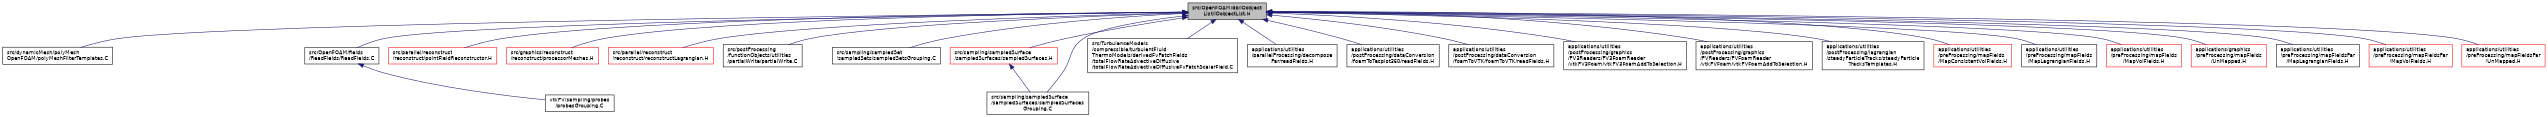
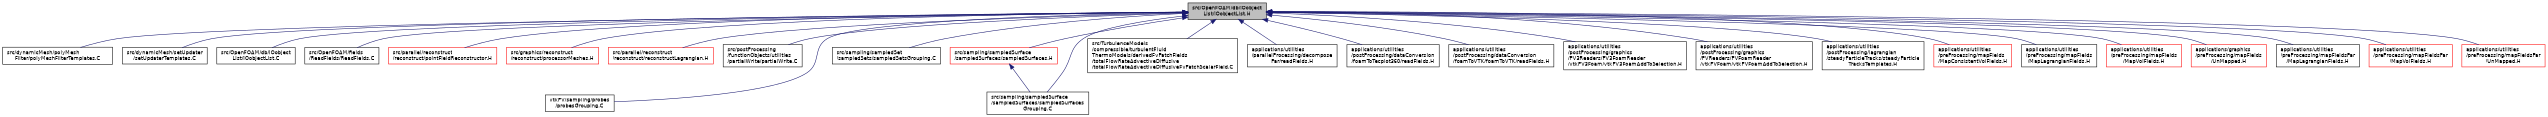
(58, 56) -> (58, 56)
none -> (165, 56)
none -> (256, 56)
(453, 88) -> (819, 50)
